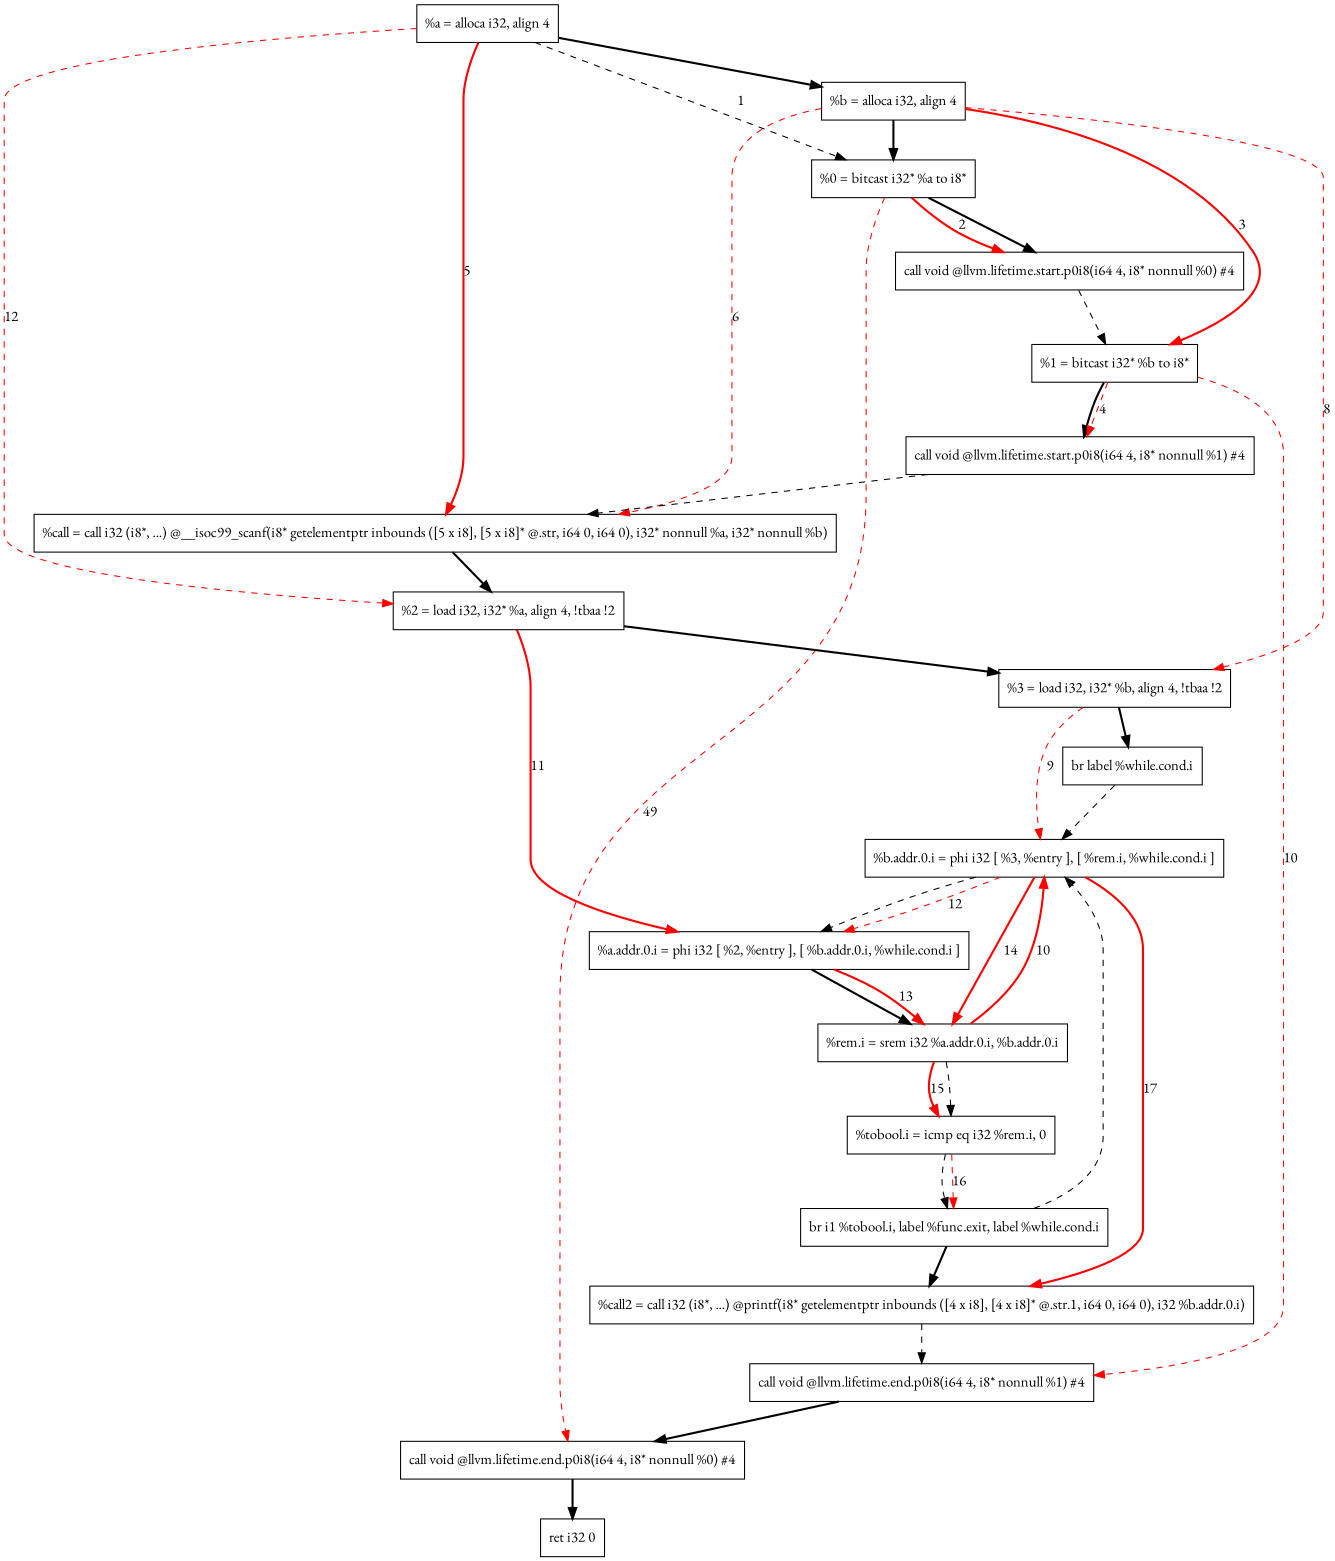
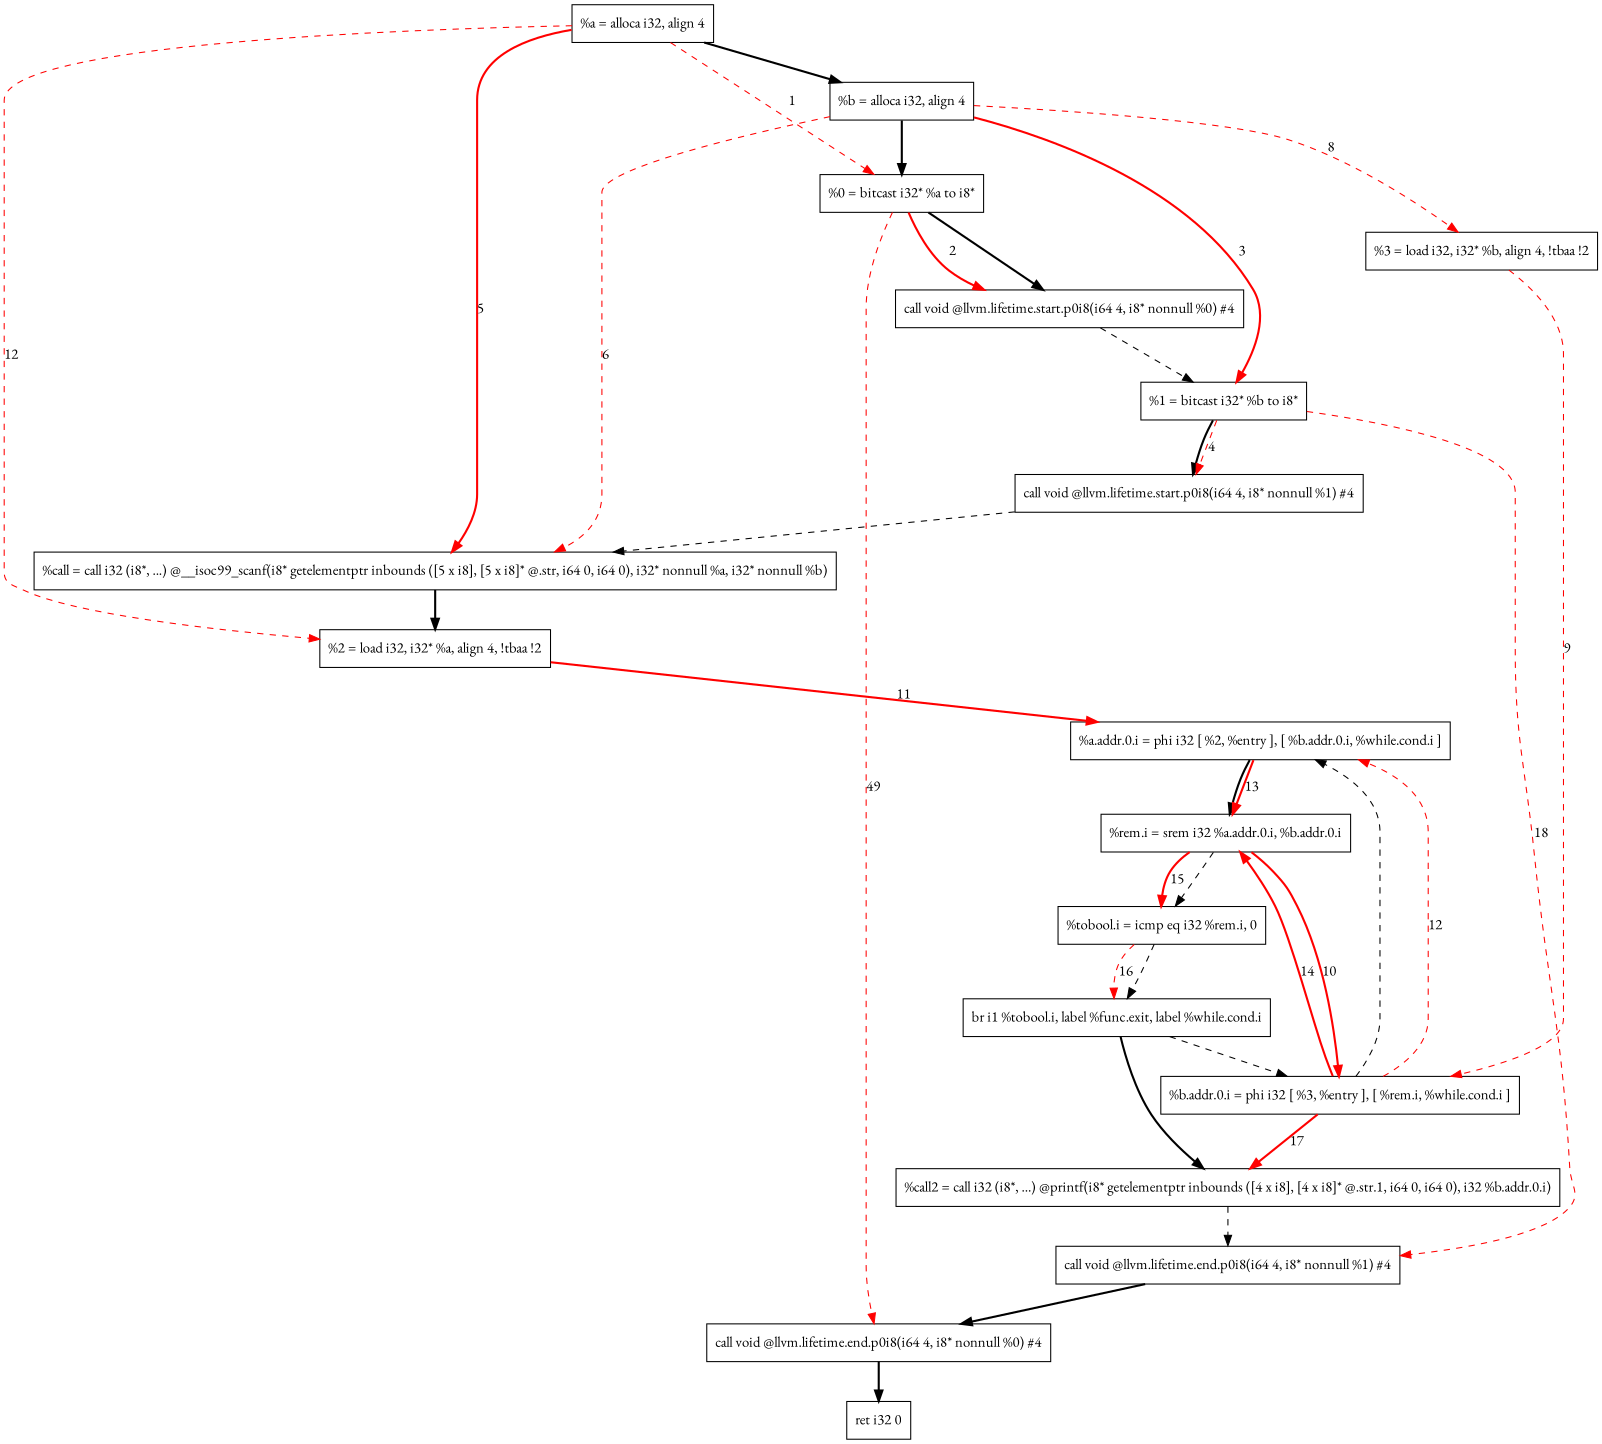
(686, 99) -> (768, 106)
(806, 649) -> none
(1132, 766) -> none
(1291, 858) -> (1541, 833)
